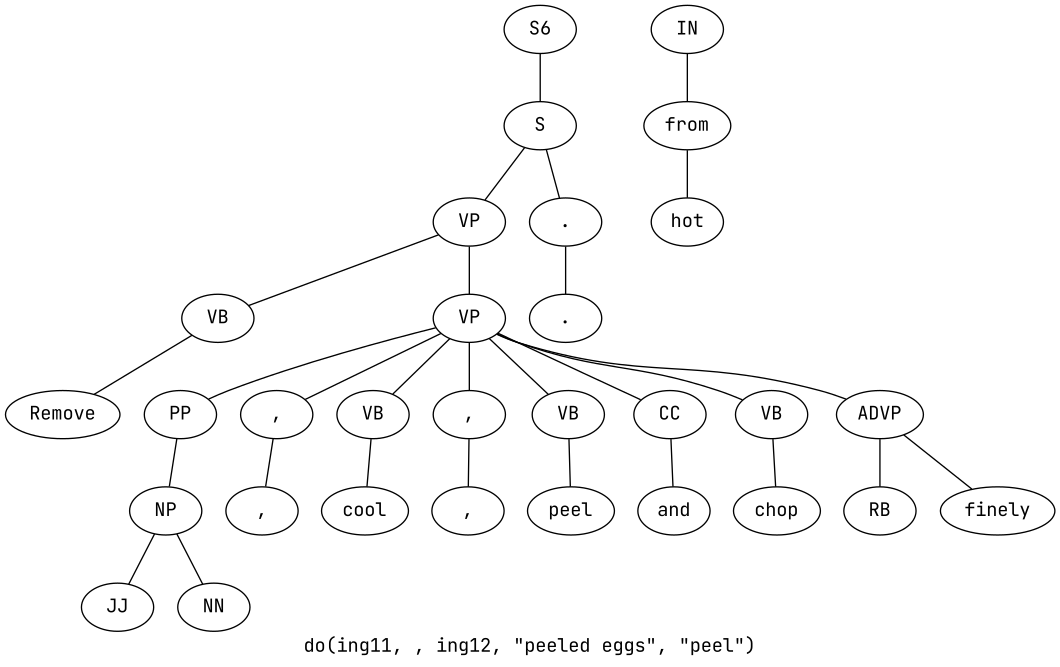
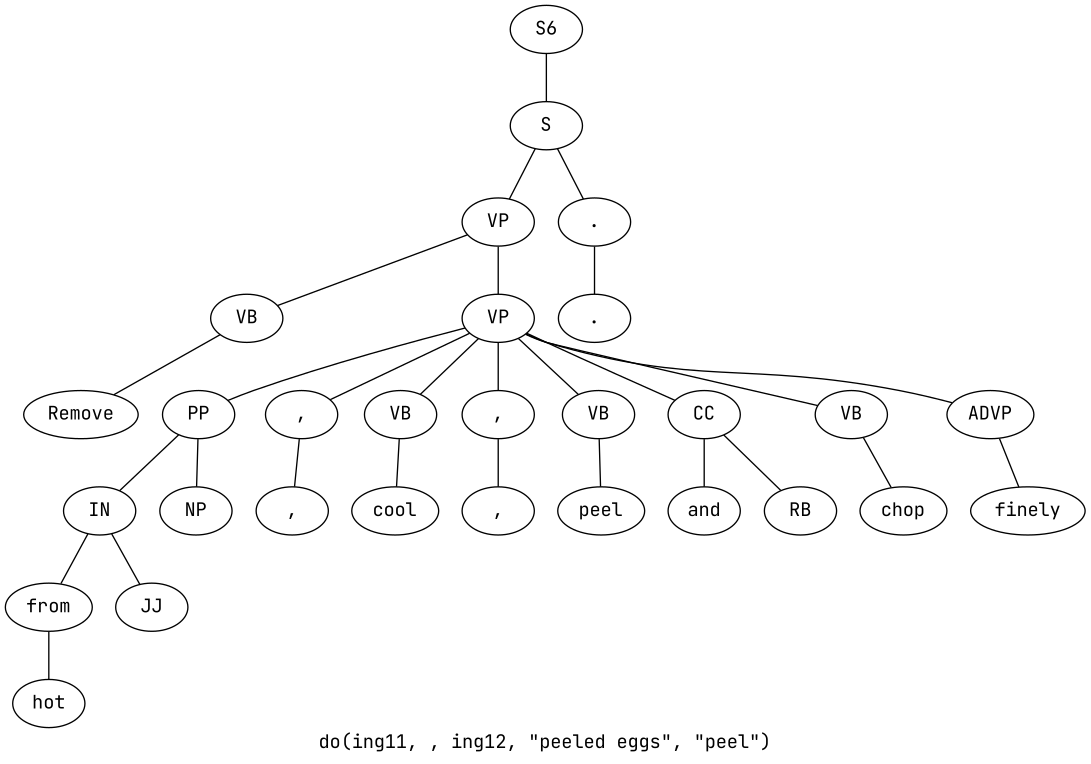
none -> (149, 463)
(880, 463) -> (752, 463)
(142, 559) -> (126, 559)
(214, 607) -> none
